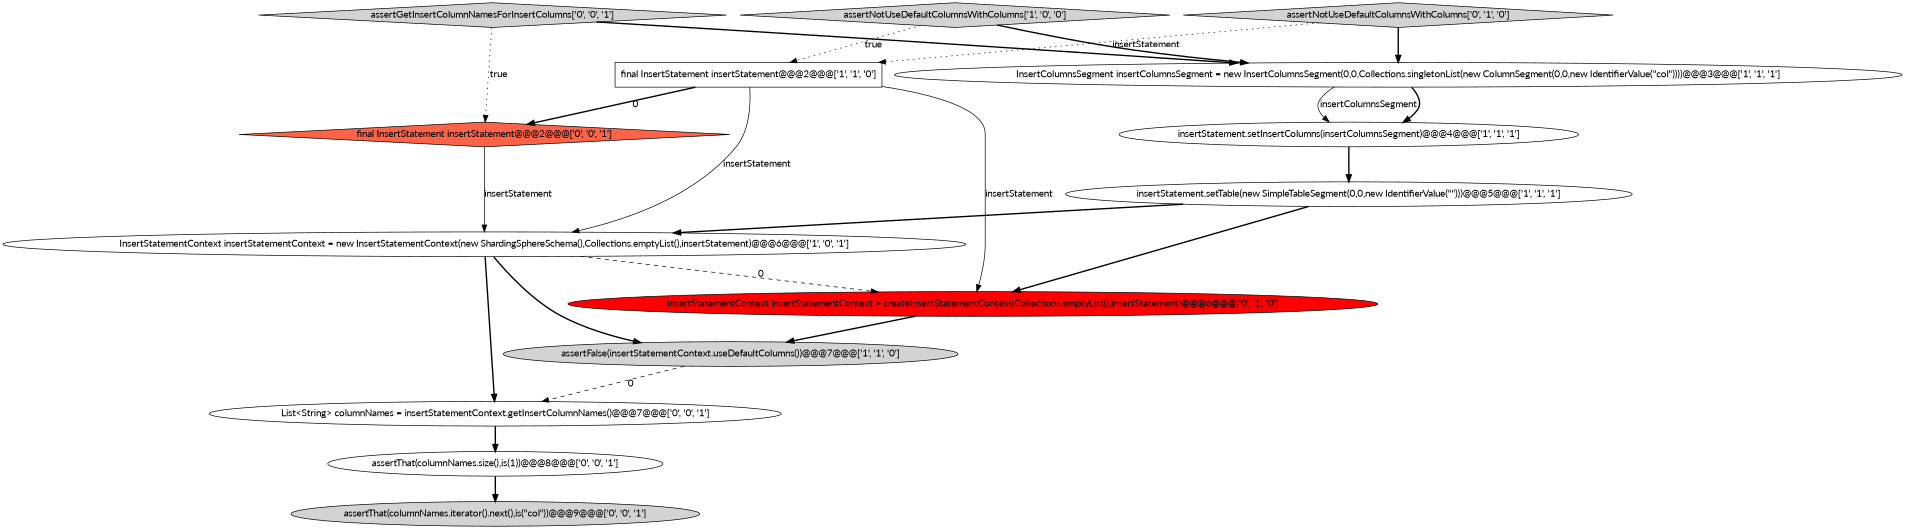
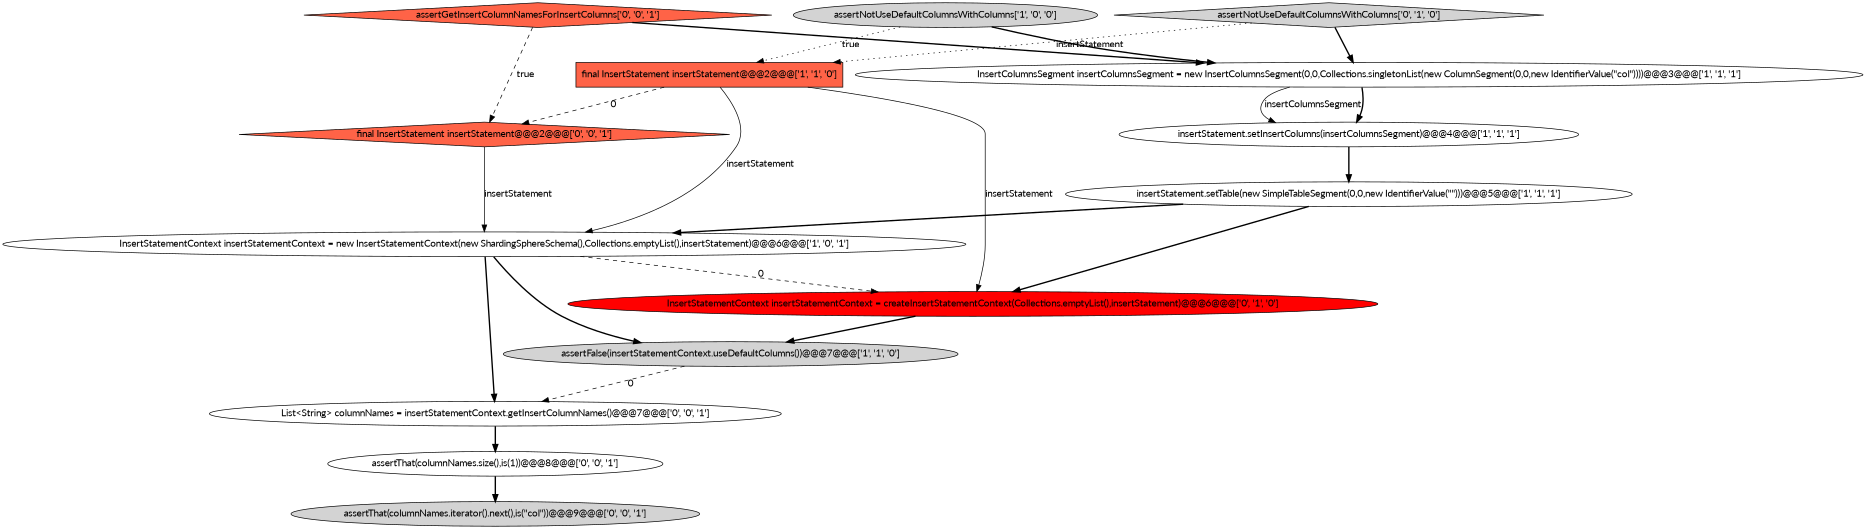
(493, 15) -> (538, 15)
(955, 15) -> (945, 15)
(489, 71) -> (513, 72)
(748, 75) -> (709, 75)
(615, 105) -> (597, 105)
